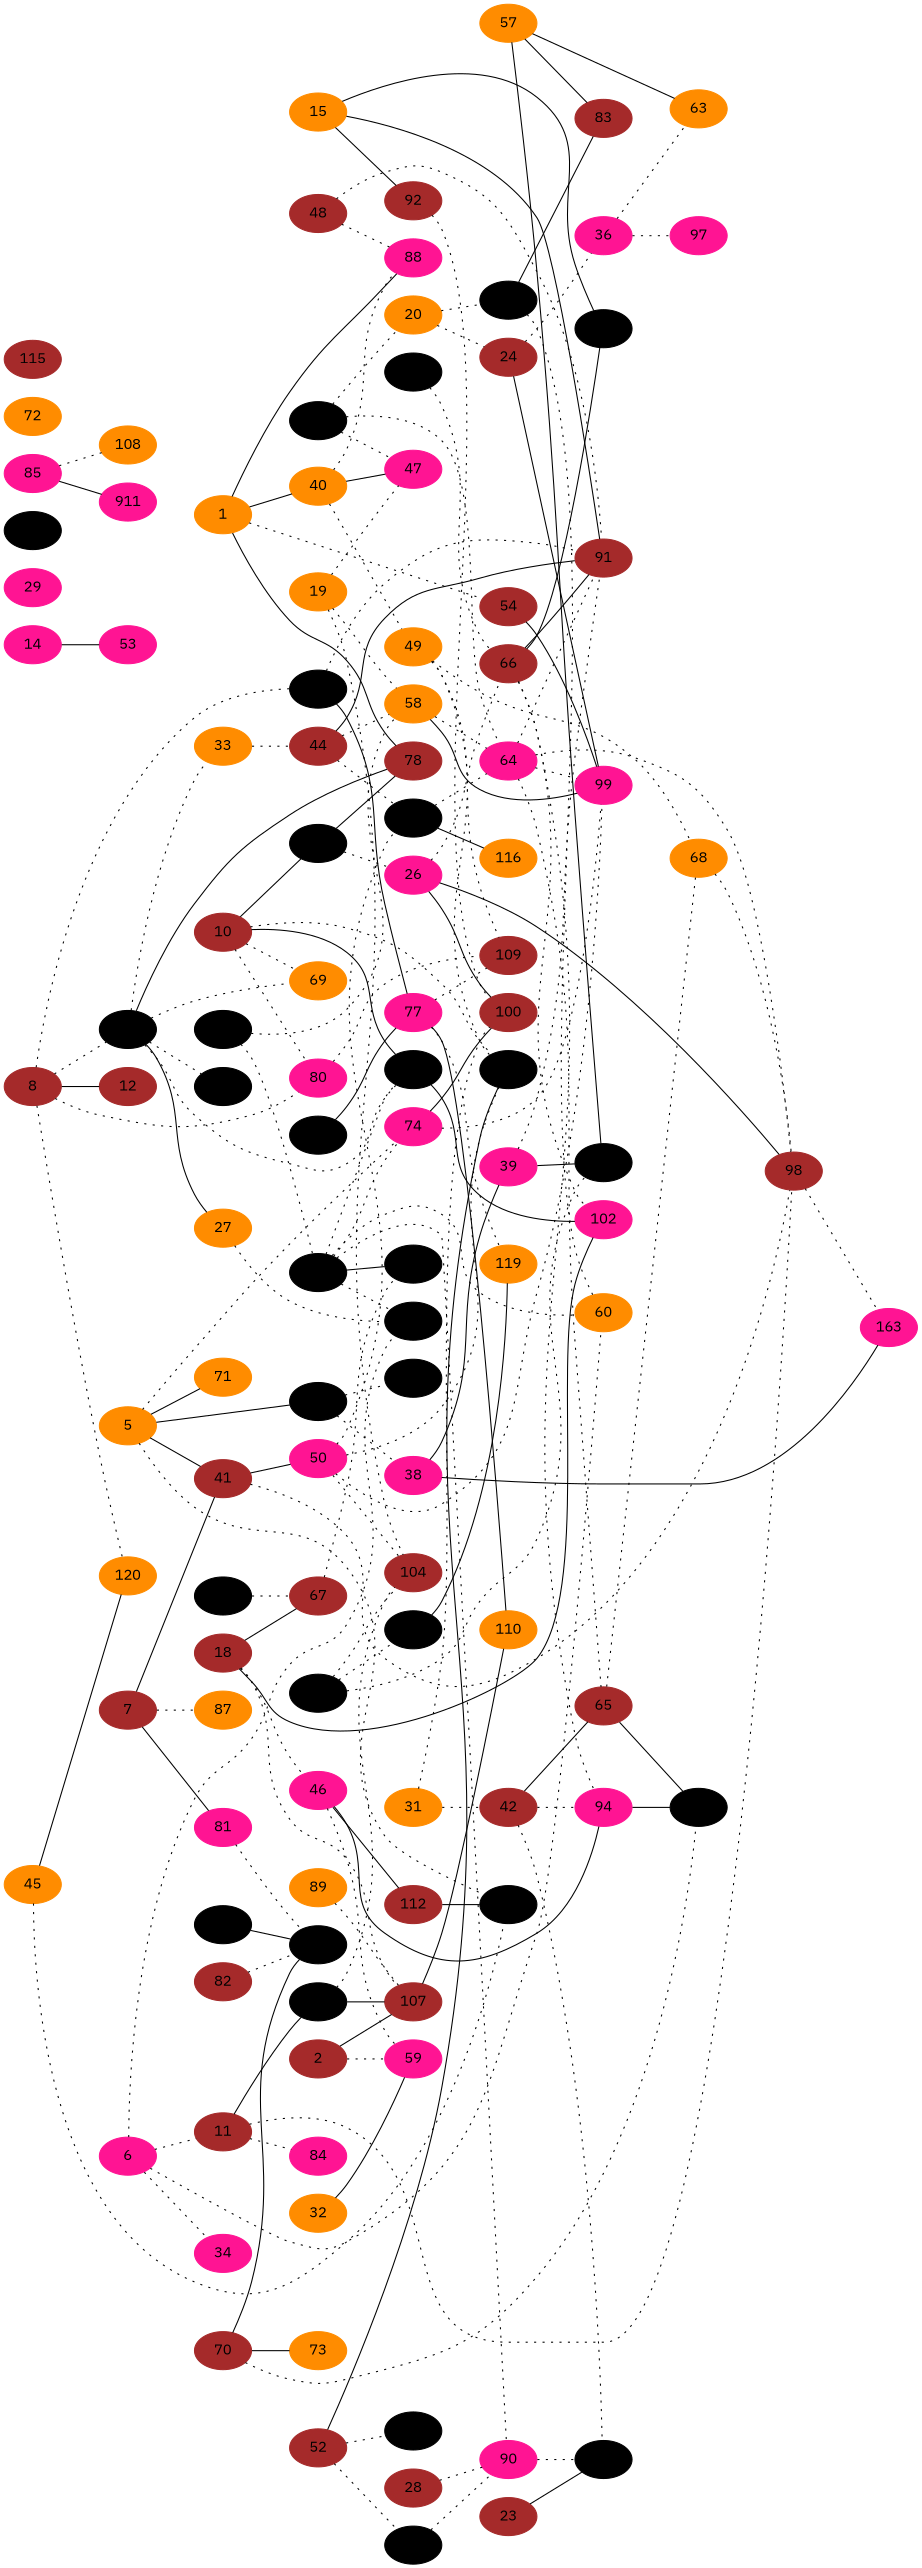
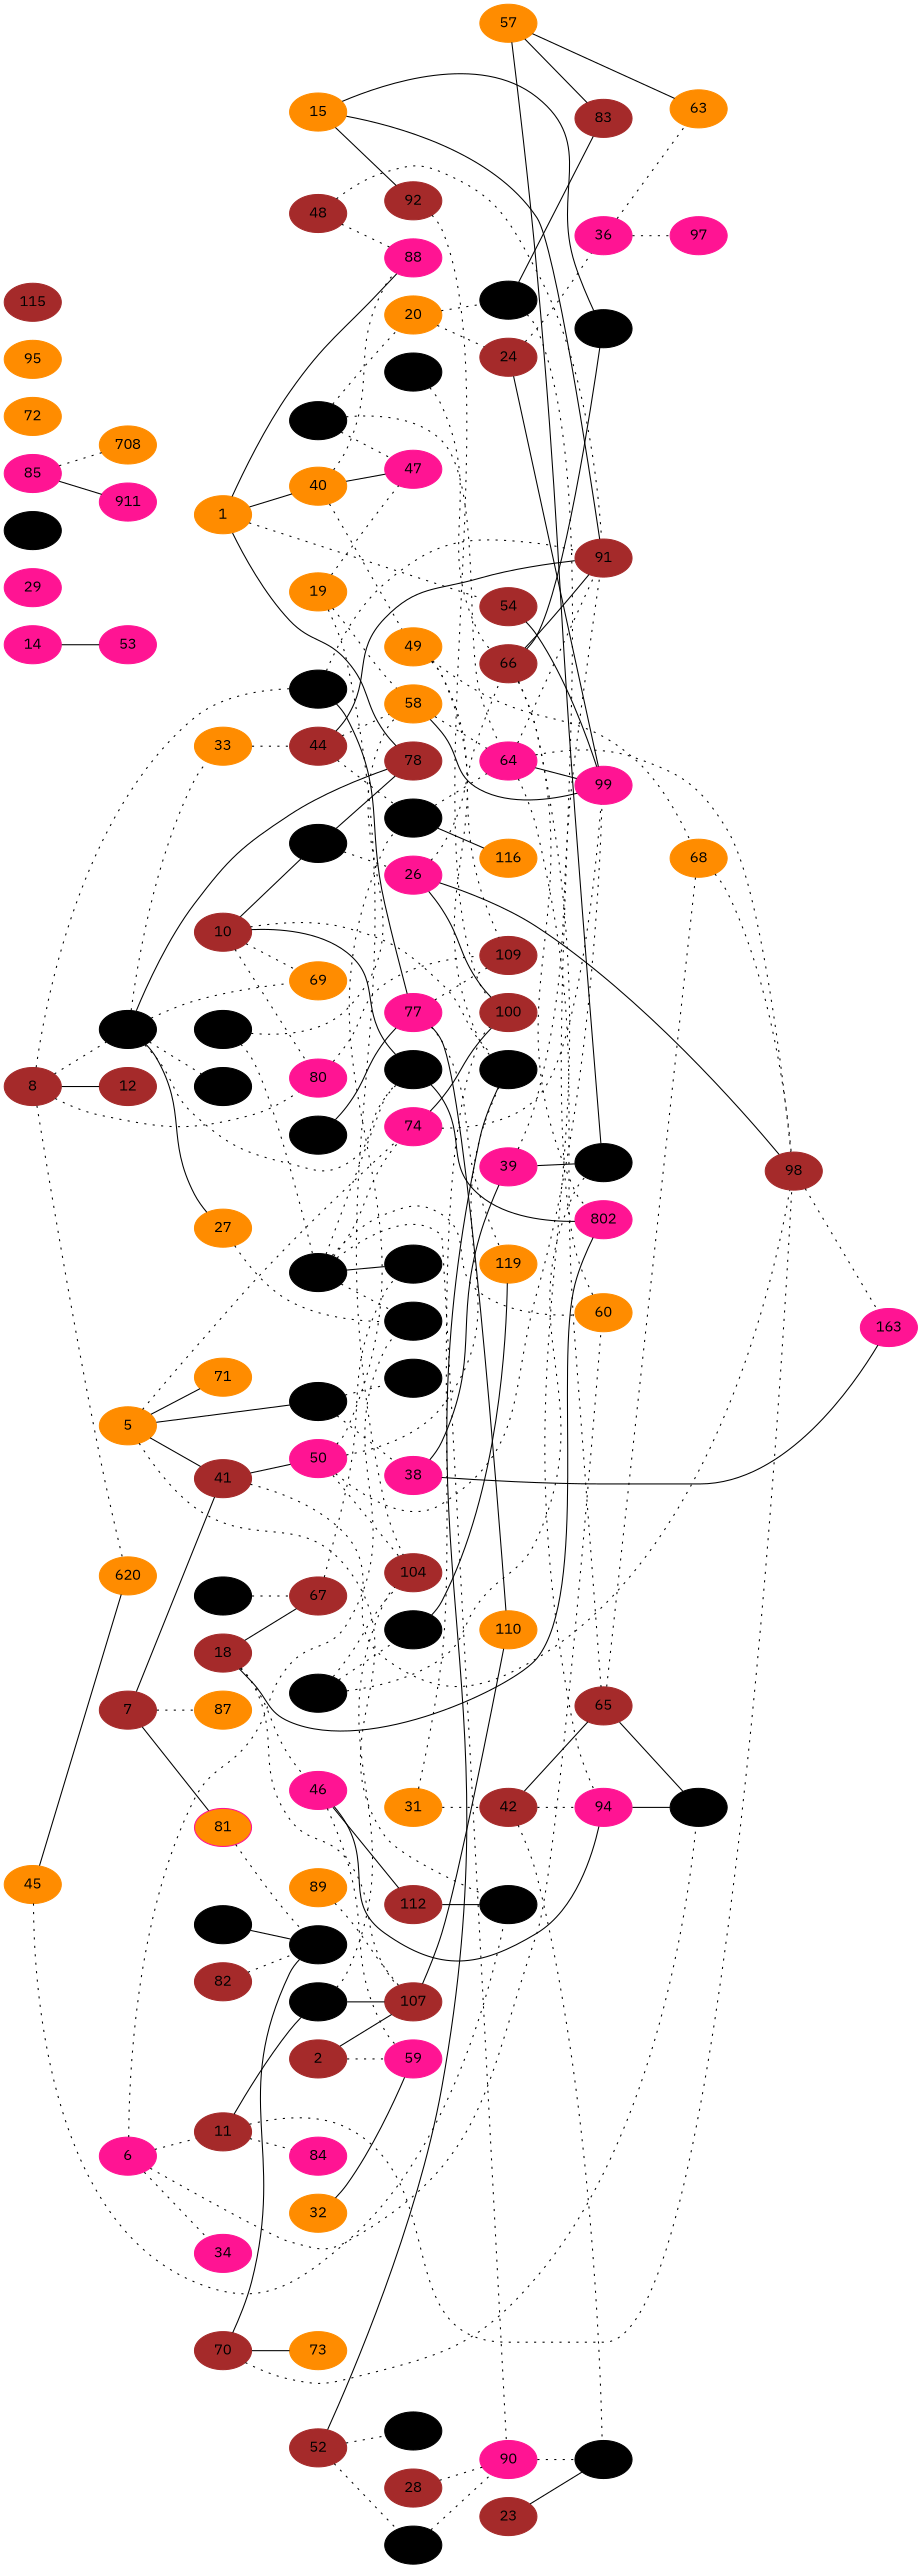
none -> (33, 359)
(128, 445) -> (128, 445)
(556, 773) -> (556, 773)
(604, 1220) -> (604, 1220)
(128, 1576) -> (128, 1576)
(223, 1827) -> (223, 1827)
